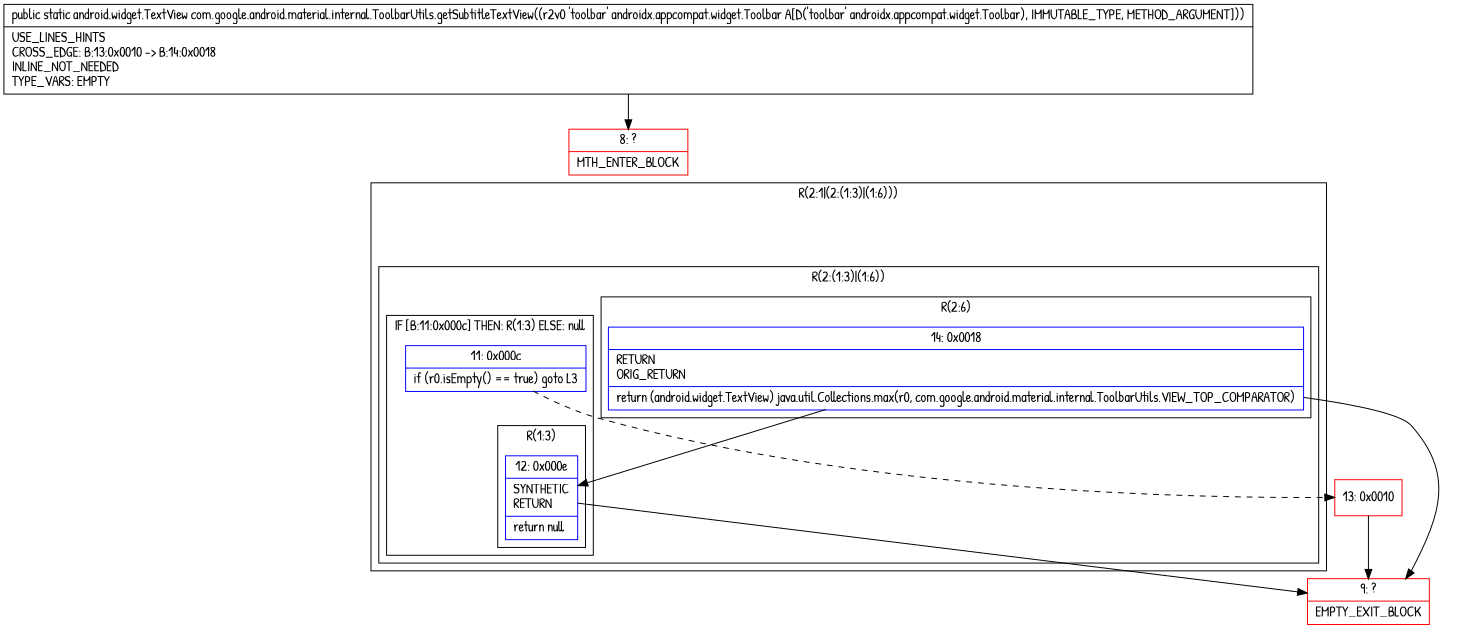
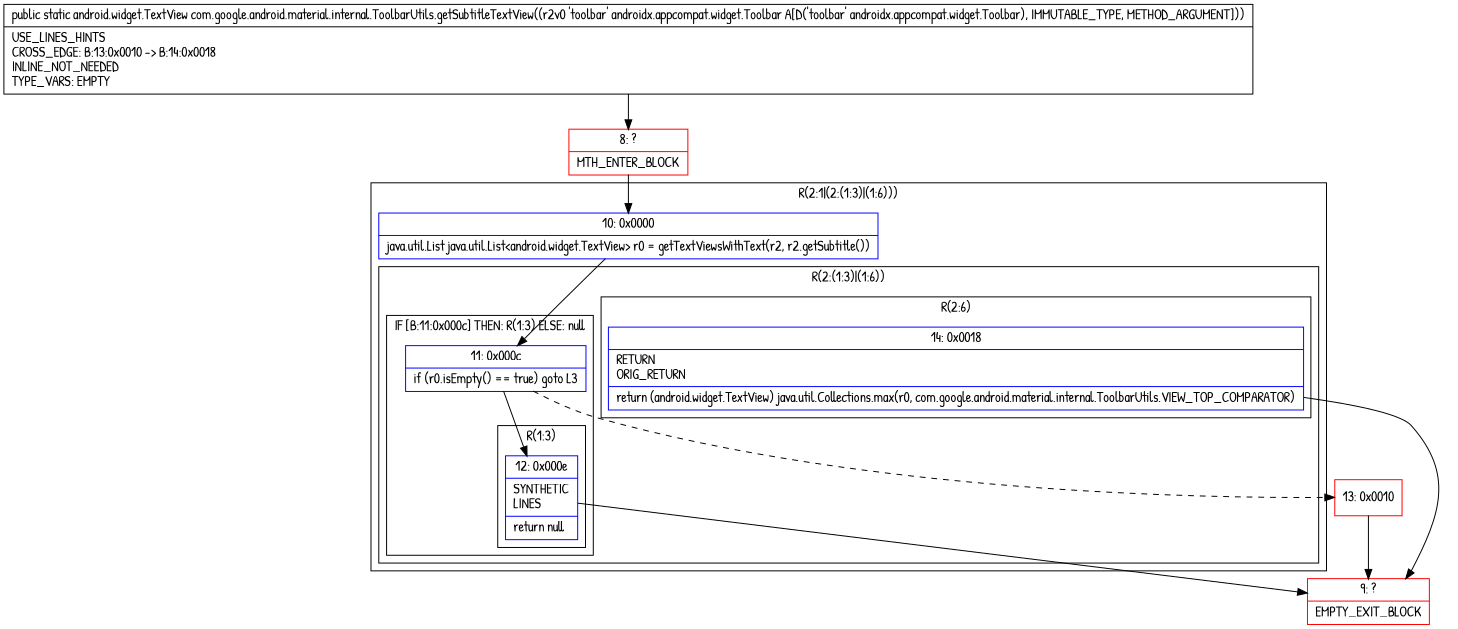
none -> (628, 236)
(695, 450) -> (514, 419)
(533, 504) -> (527, 504)
